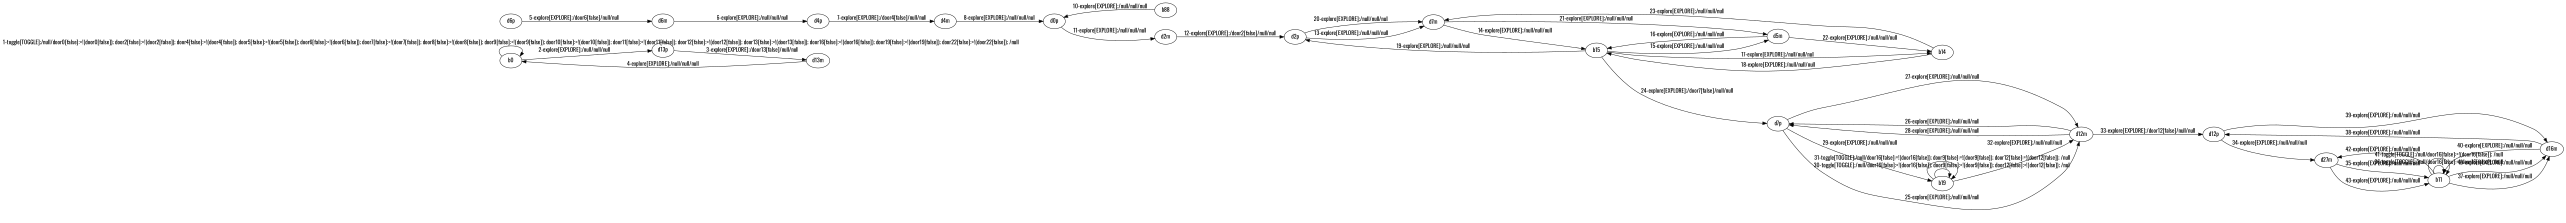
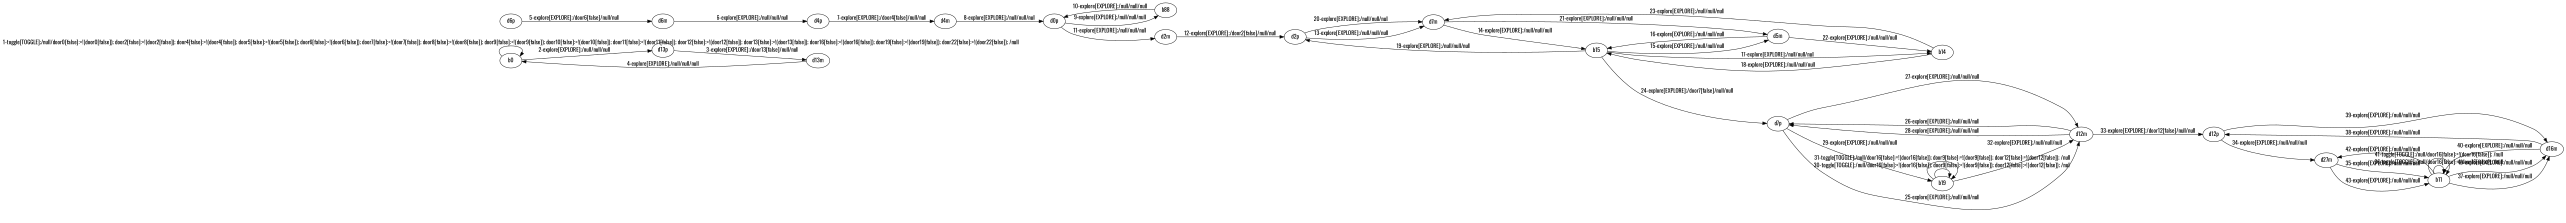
none -> (1110, 26)
